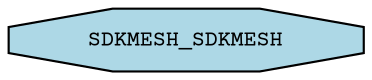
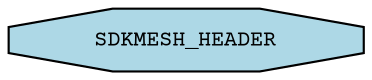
(186, 40) -> (186, 40)
